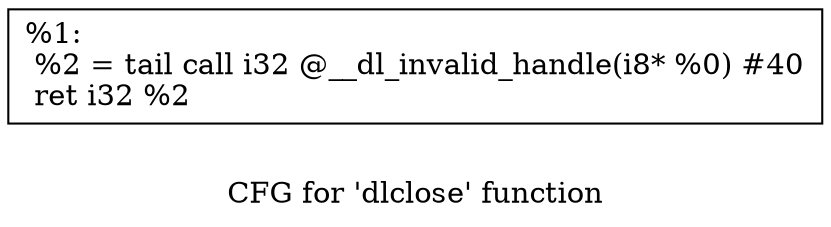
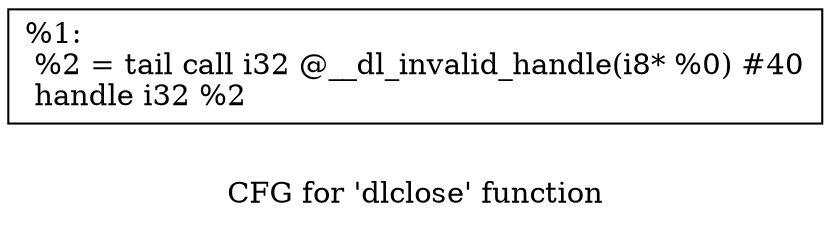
(108, 97) -> (136, 97)
